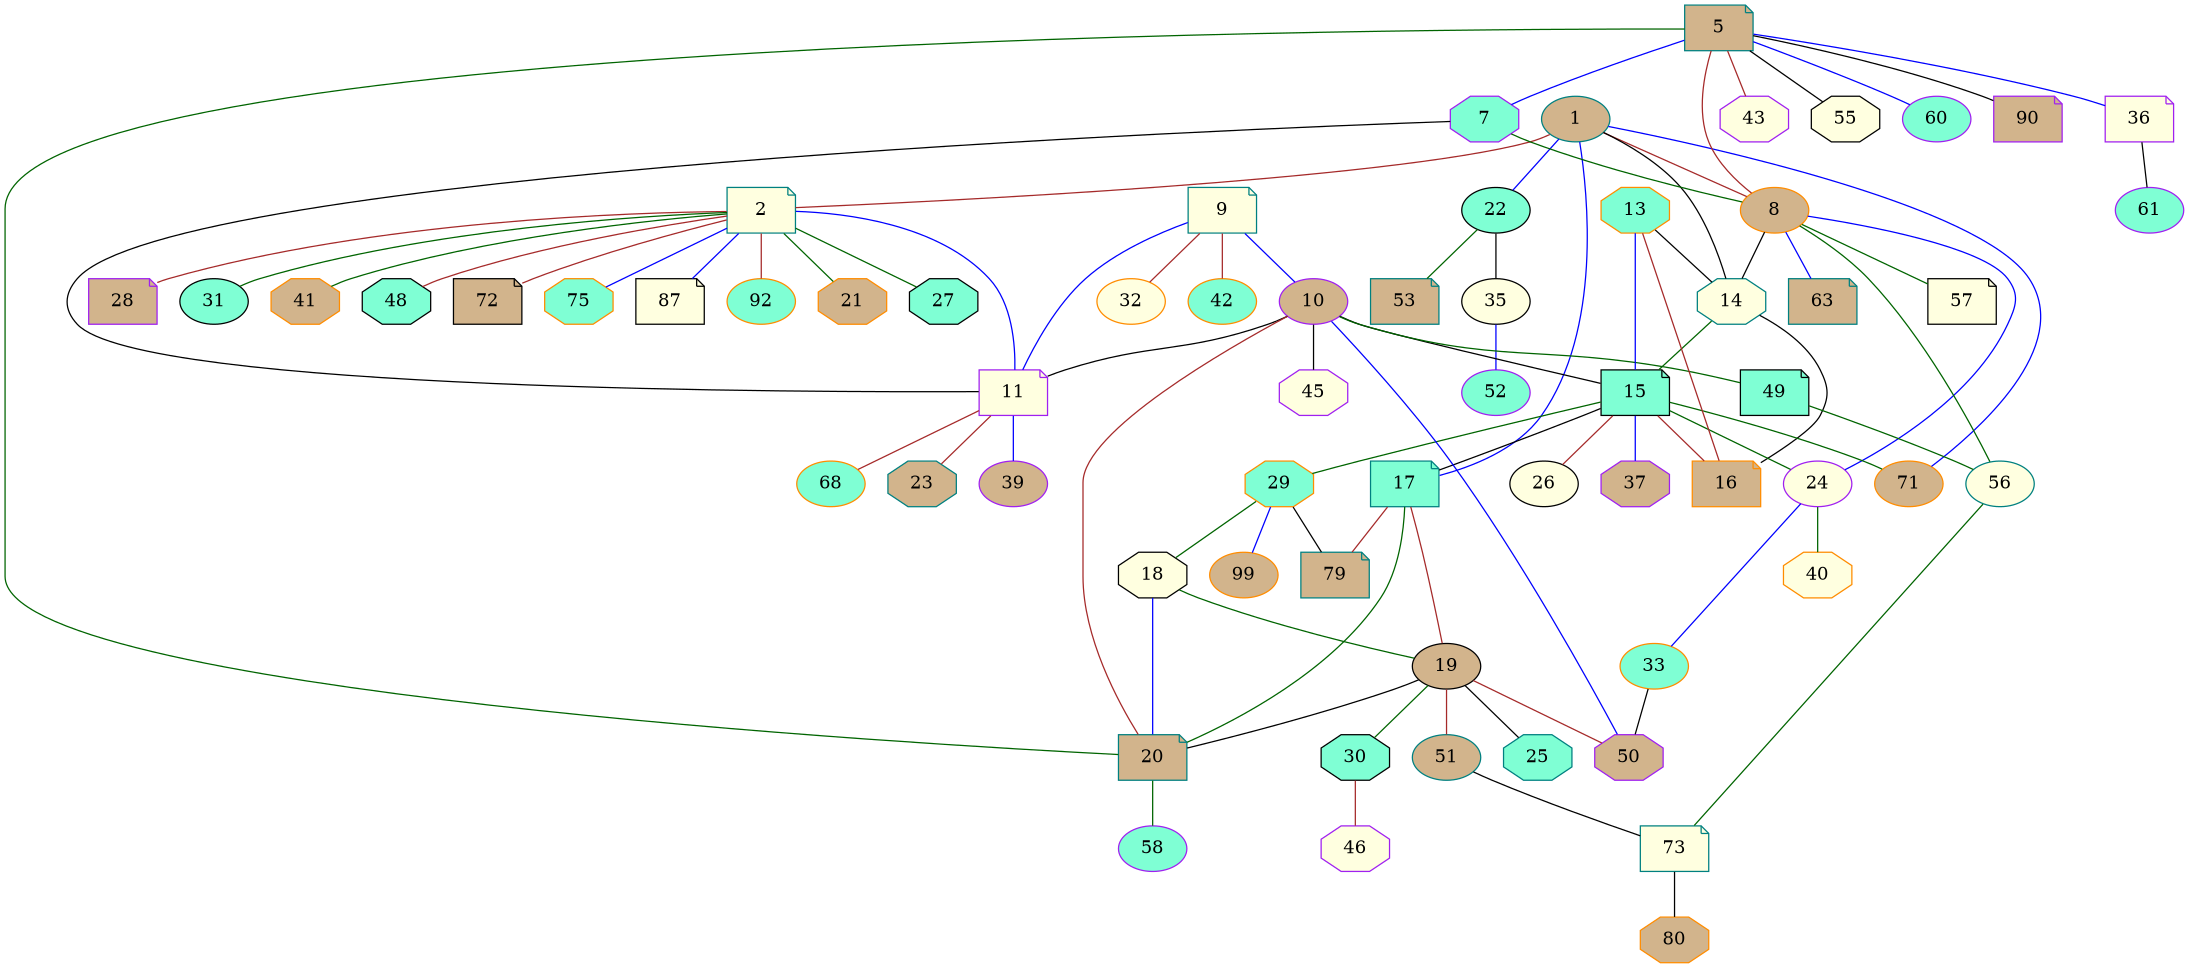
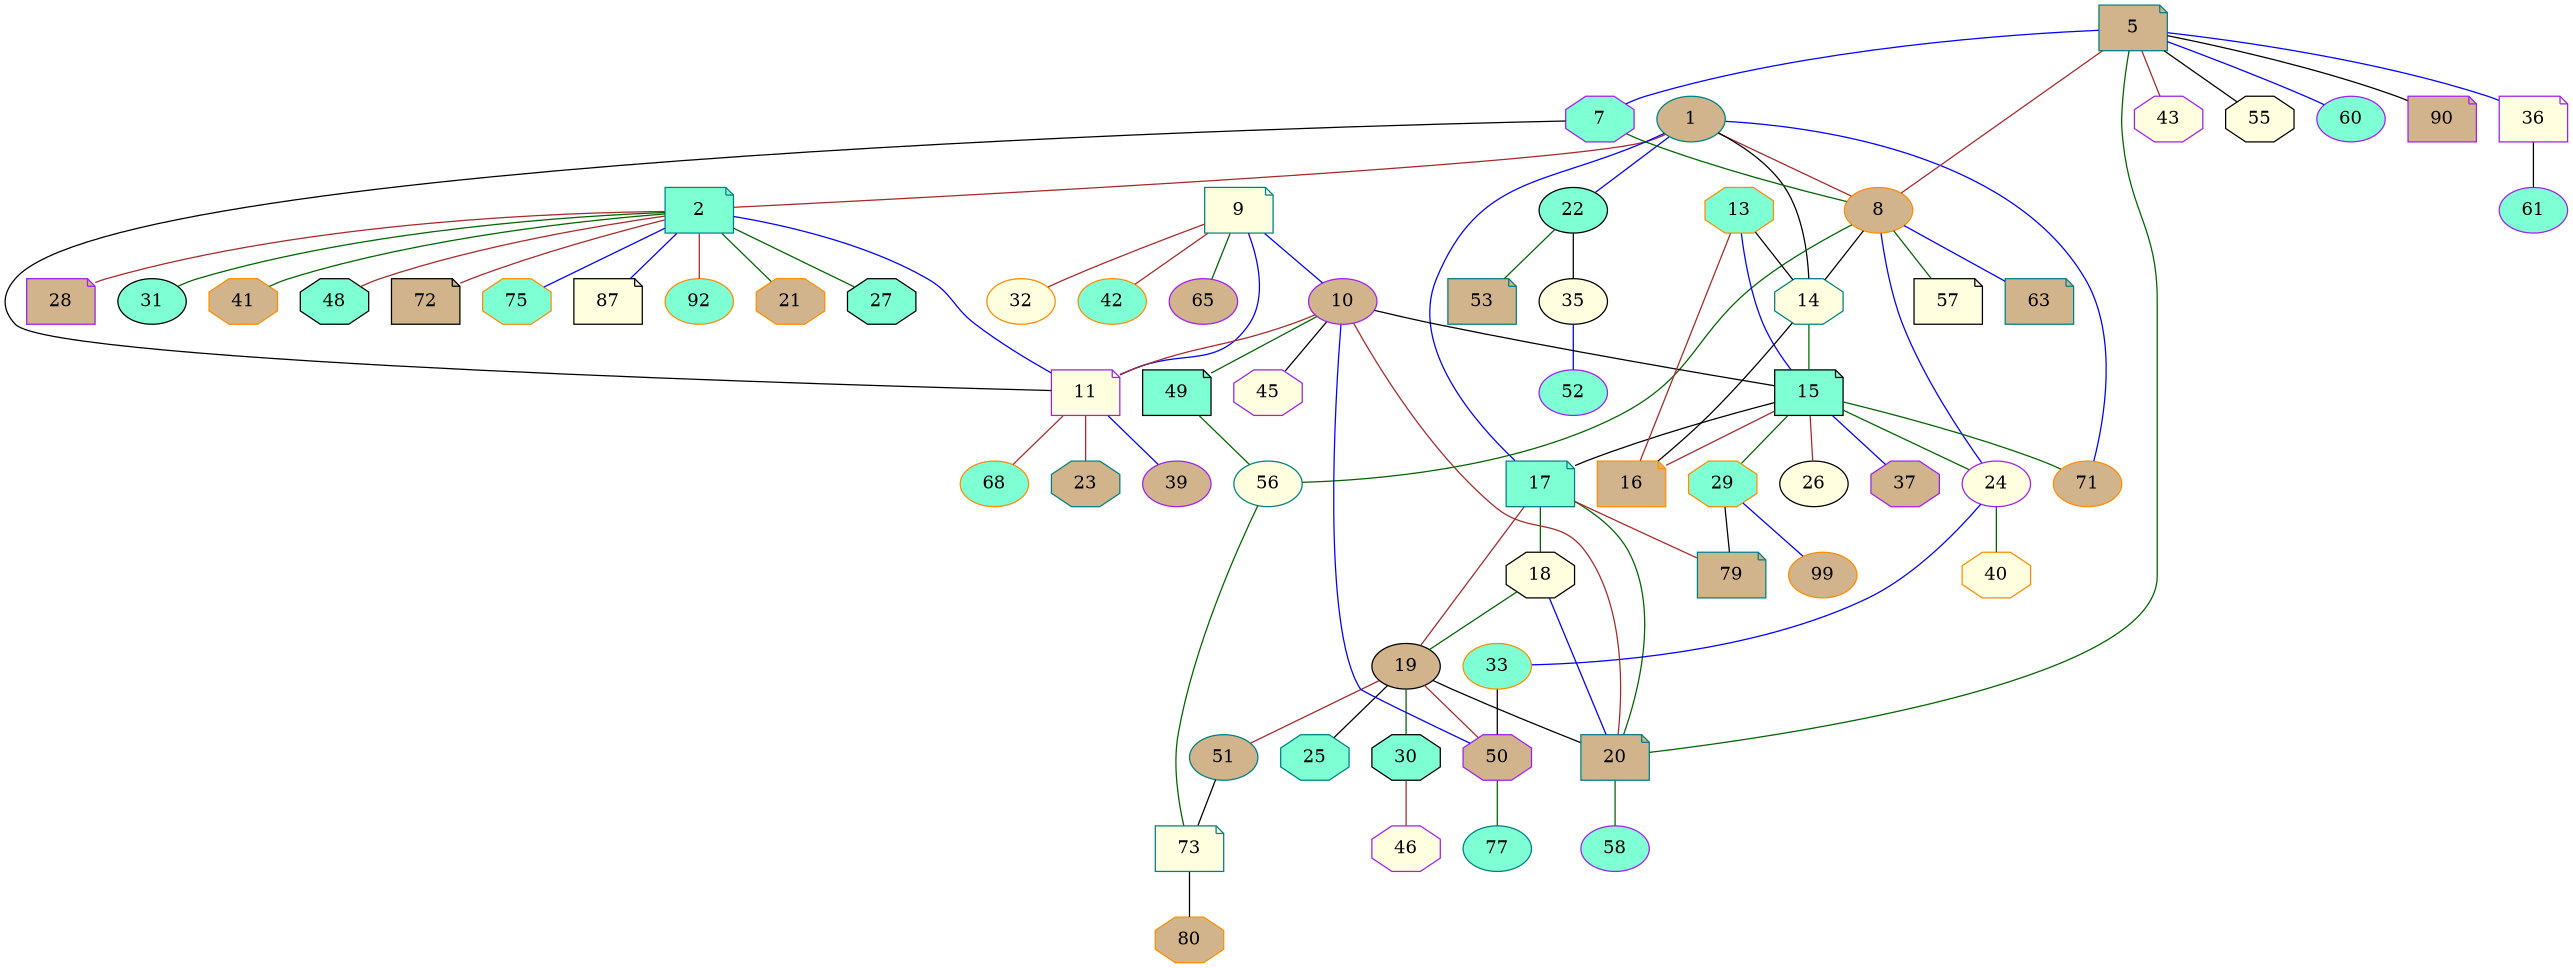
(761, 210) -> (699, 210)
none -> (1203, 301)
(1168, 348) -> (1252, 336)
(1216, 530) -> (1540, 534)
none -> (1497, 849)
